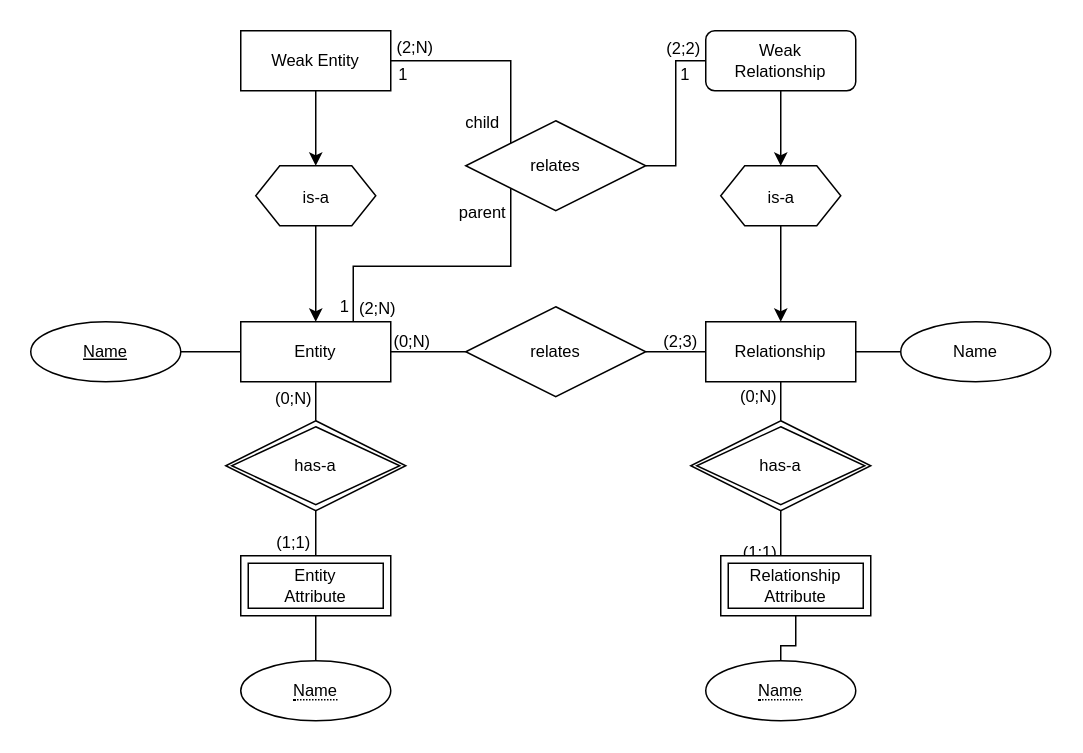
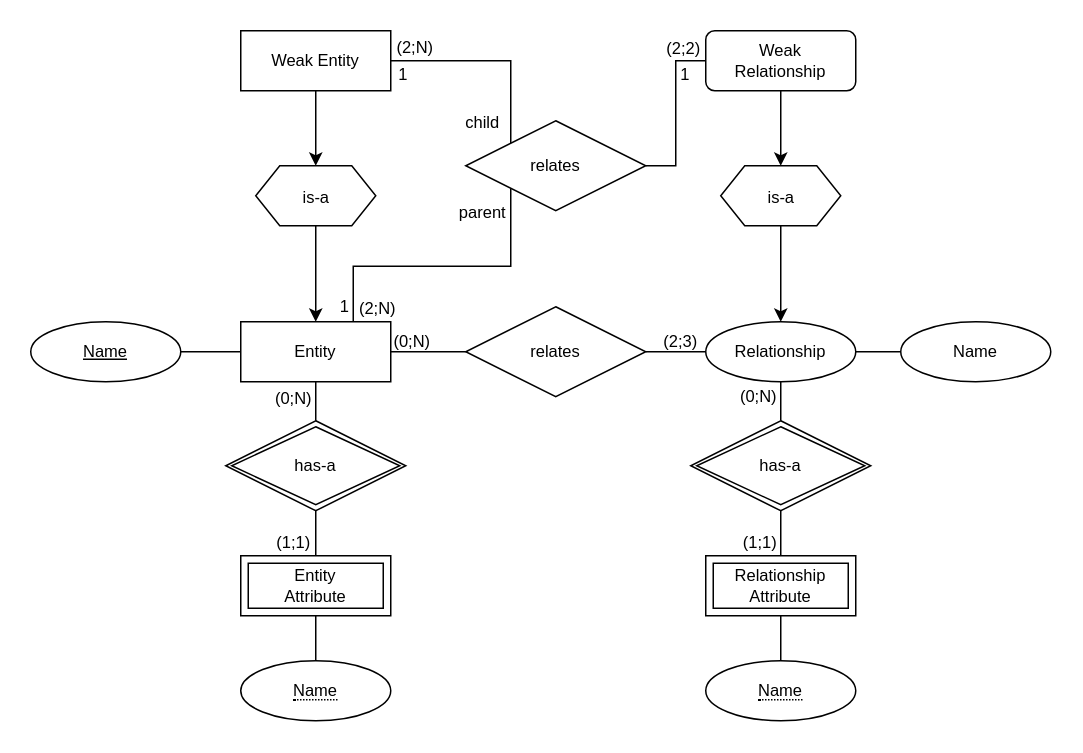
(781, 352) -> (781, 352)
(796, 586) -> (781, 586)
